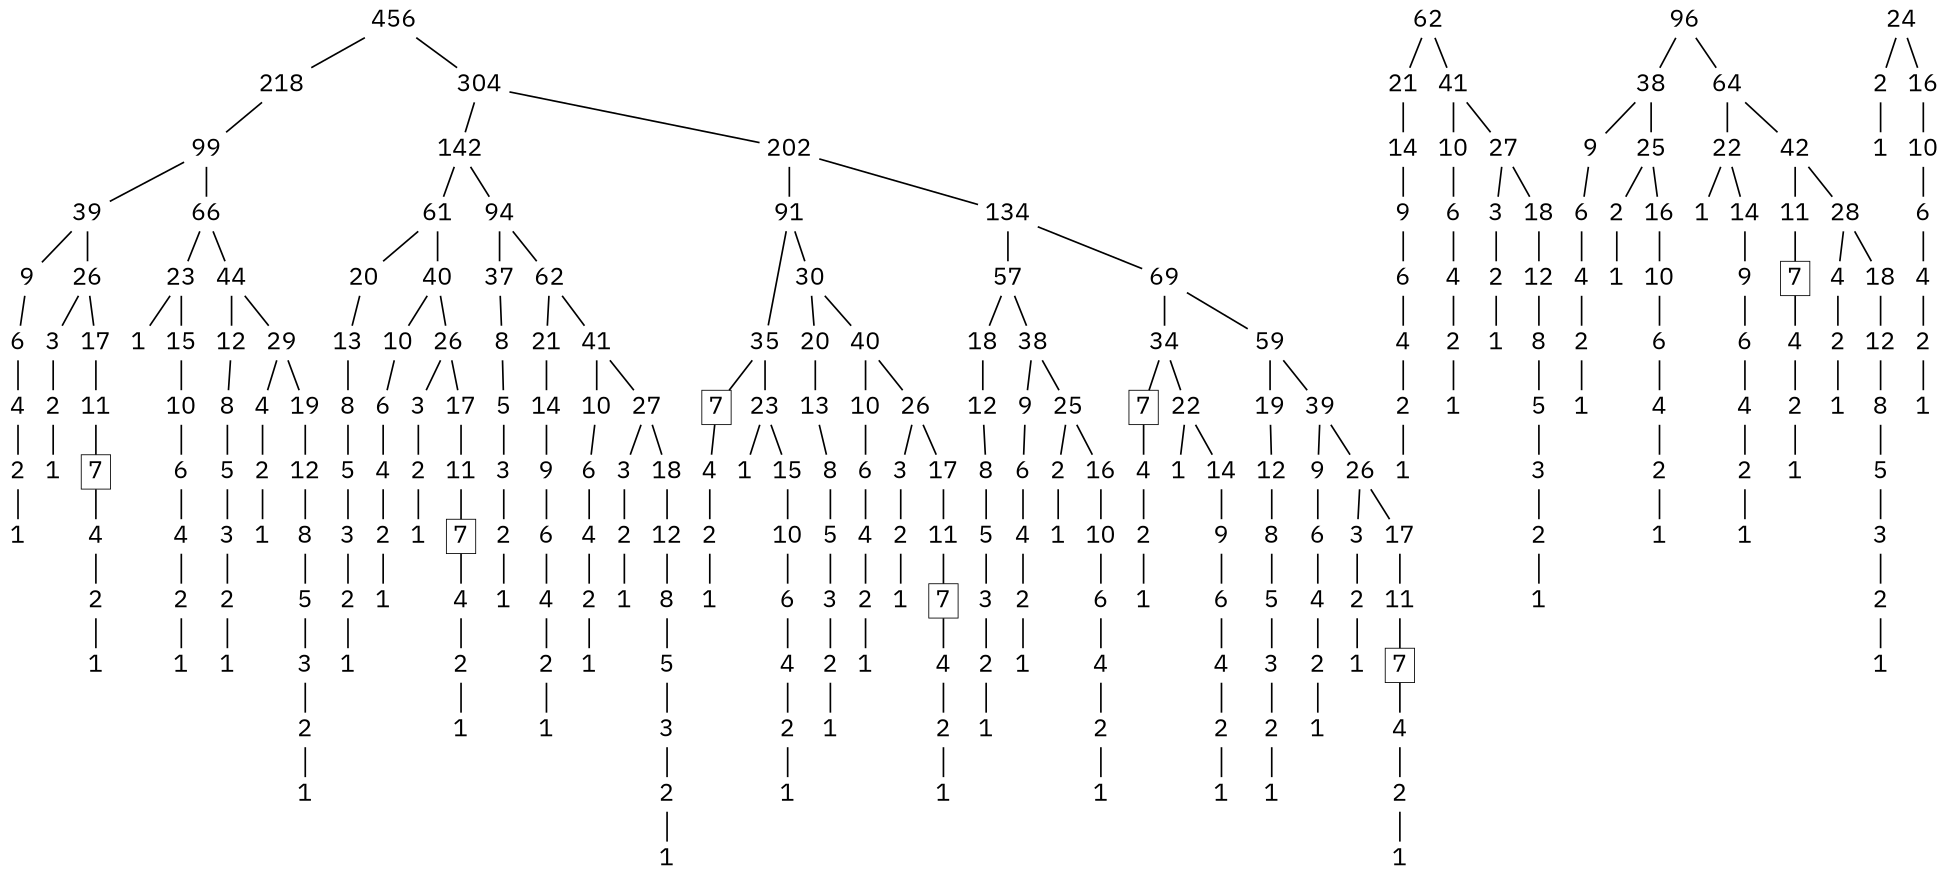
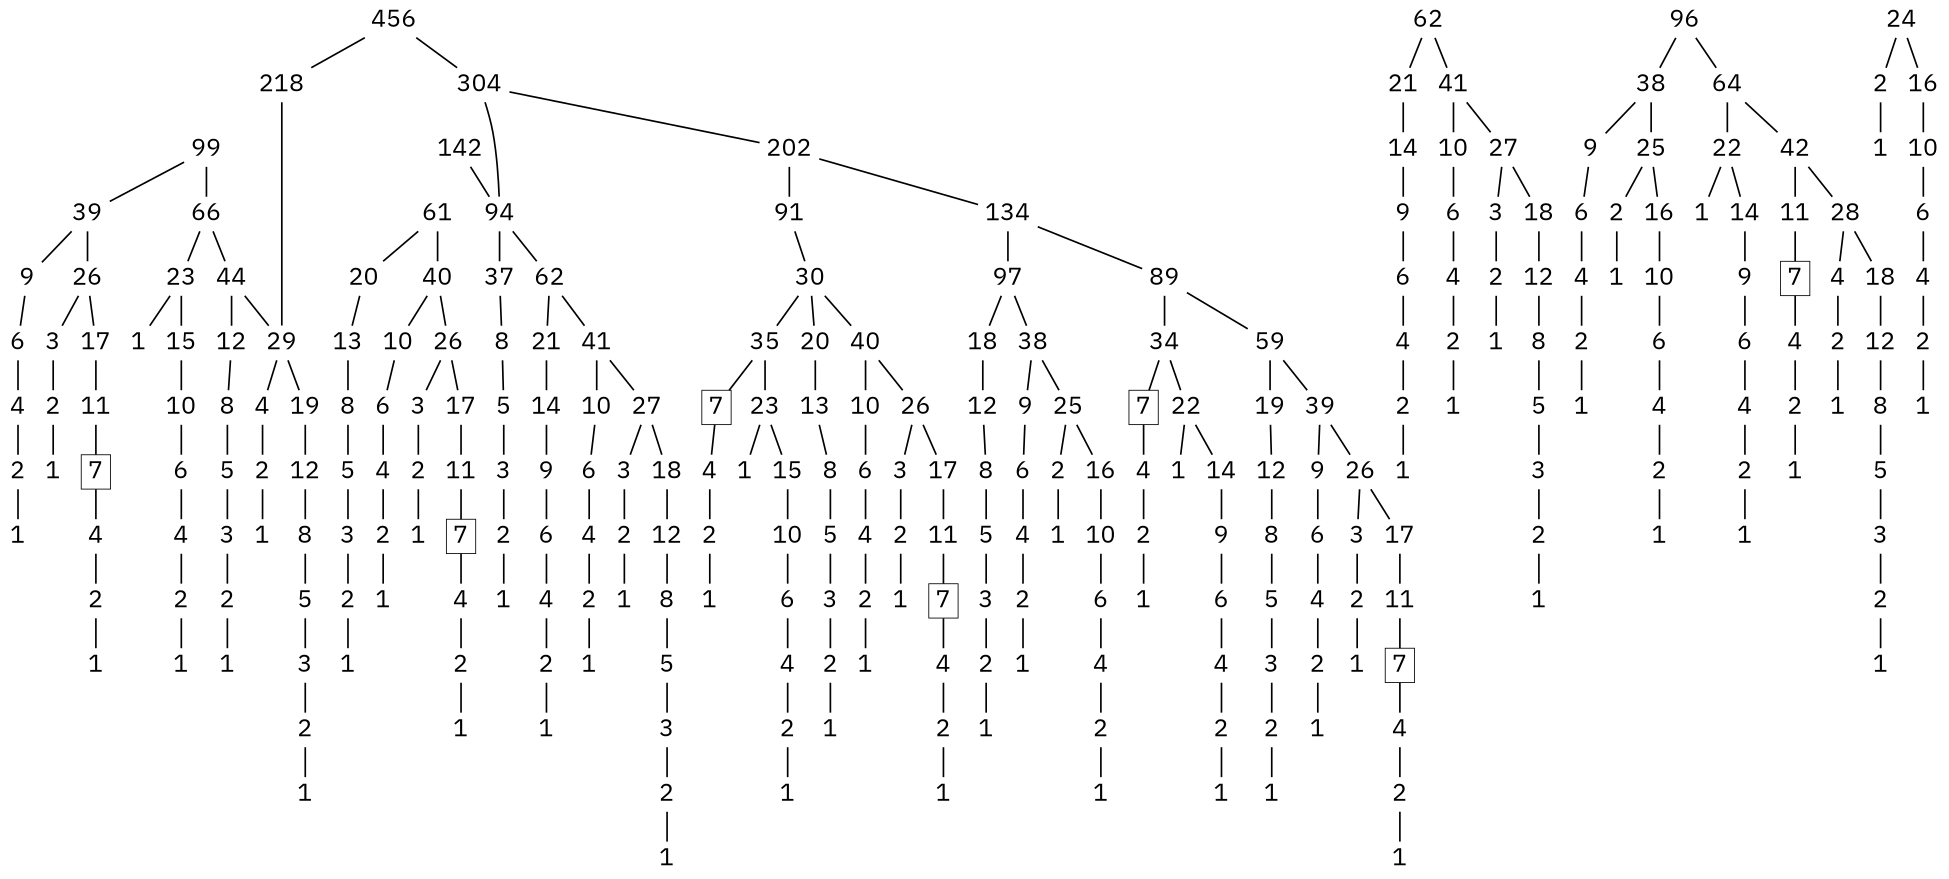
(244, 117) -> (282, 214)
(470, 117) -> (495, 149)
(449, 182) -> none
(777, 278) -> (788, 311)
(1008, 278) -> (1008, 278)
(1165, 278) -> (1165, 278)
